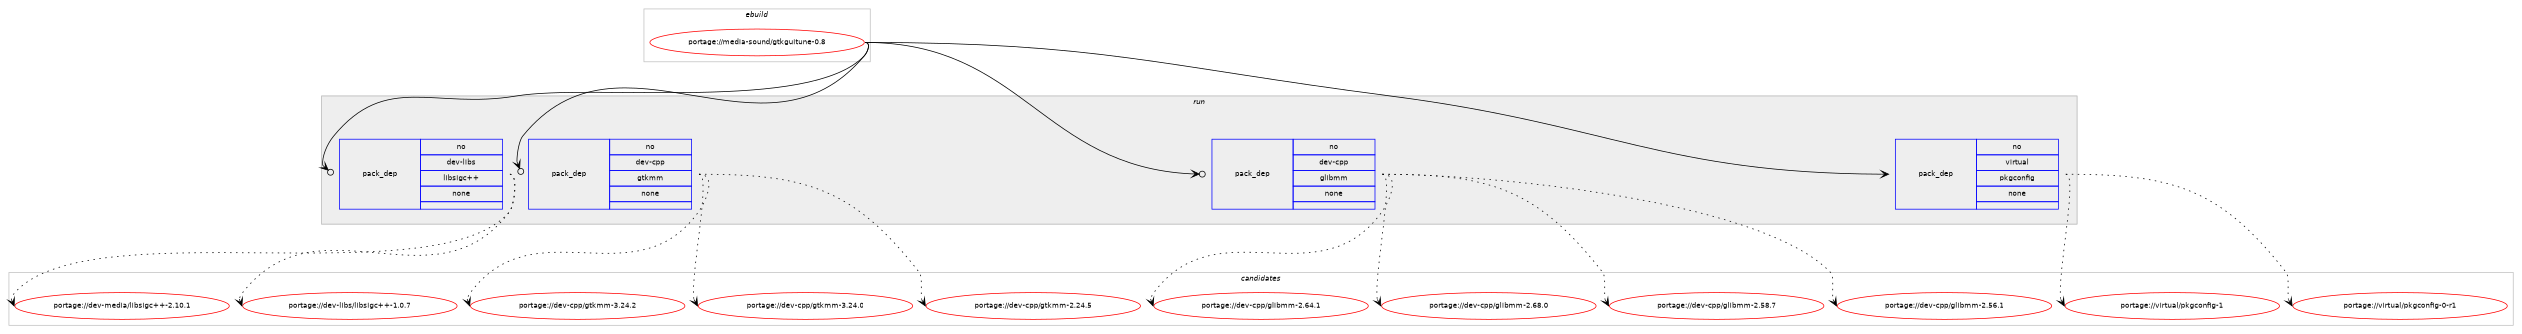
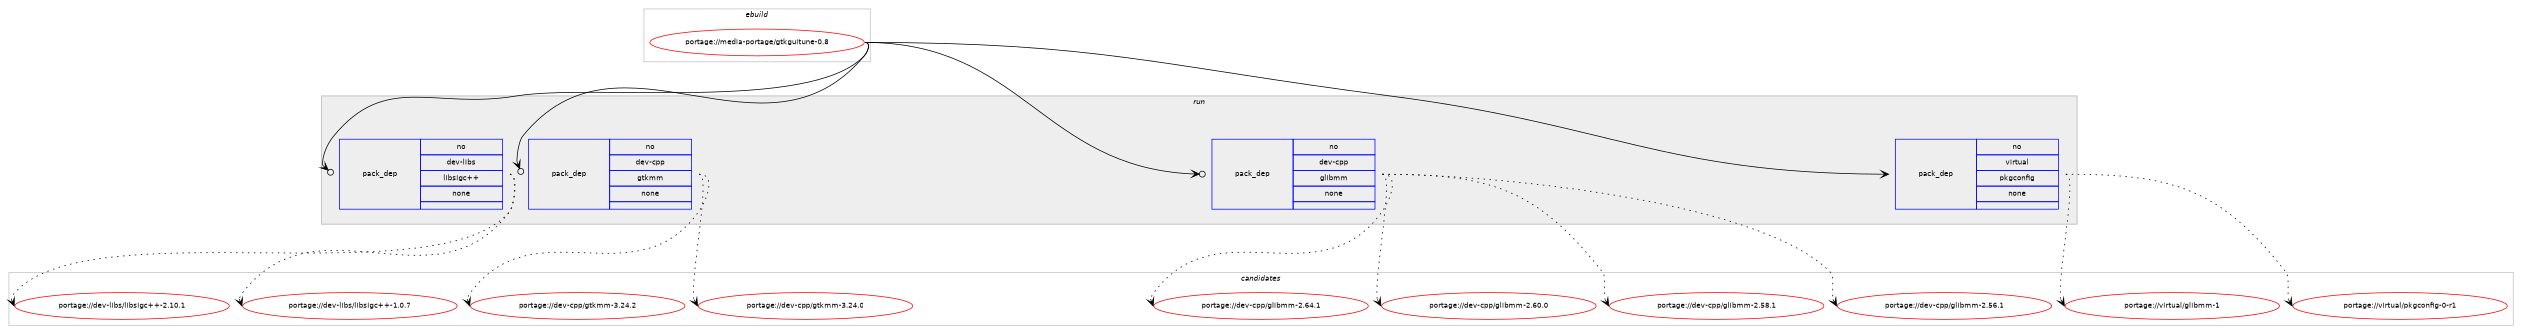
(757, 42) -> (757, 42)
(122, 306) -> (122, 306)
(1033, 306) -> none
(1489, 306) -> (1489, 306)
(1717, 306) -> (1717, 306)
(2172, 306) -> (2172, 306)
